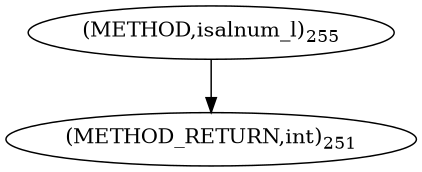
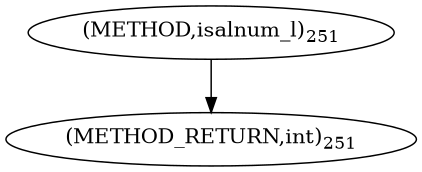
(323, 30) -> (323, 30)
